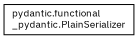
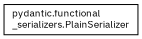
(69, 20) -> (71, 20)
